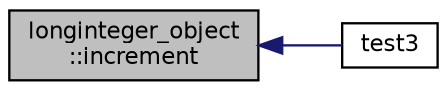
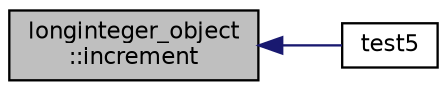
(390, 45) -> (390, 45)
